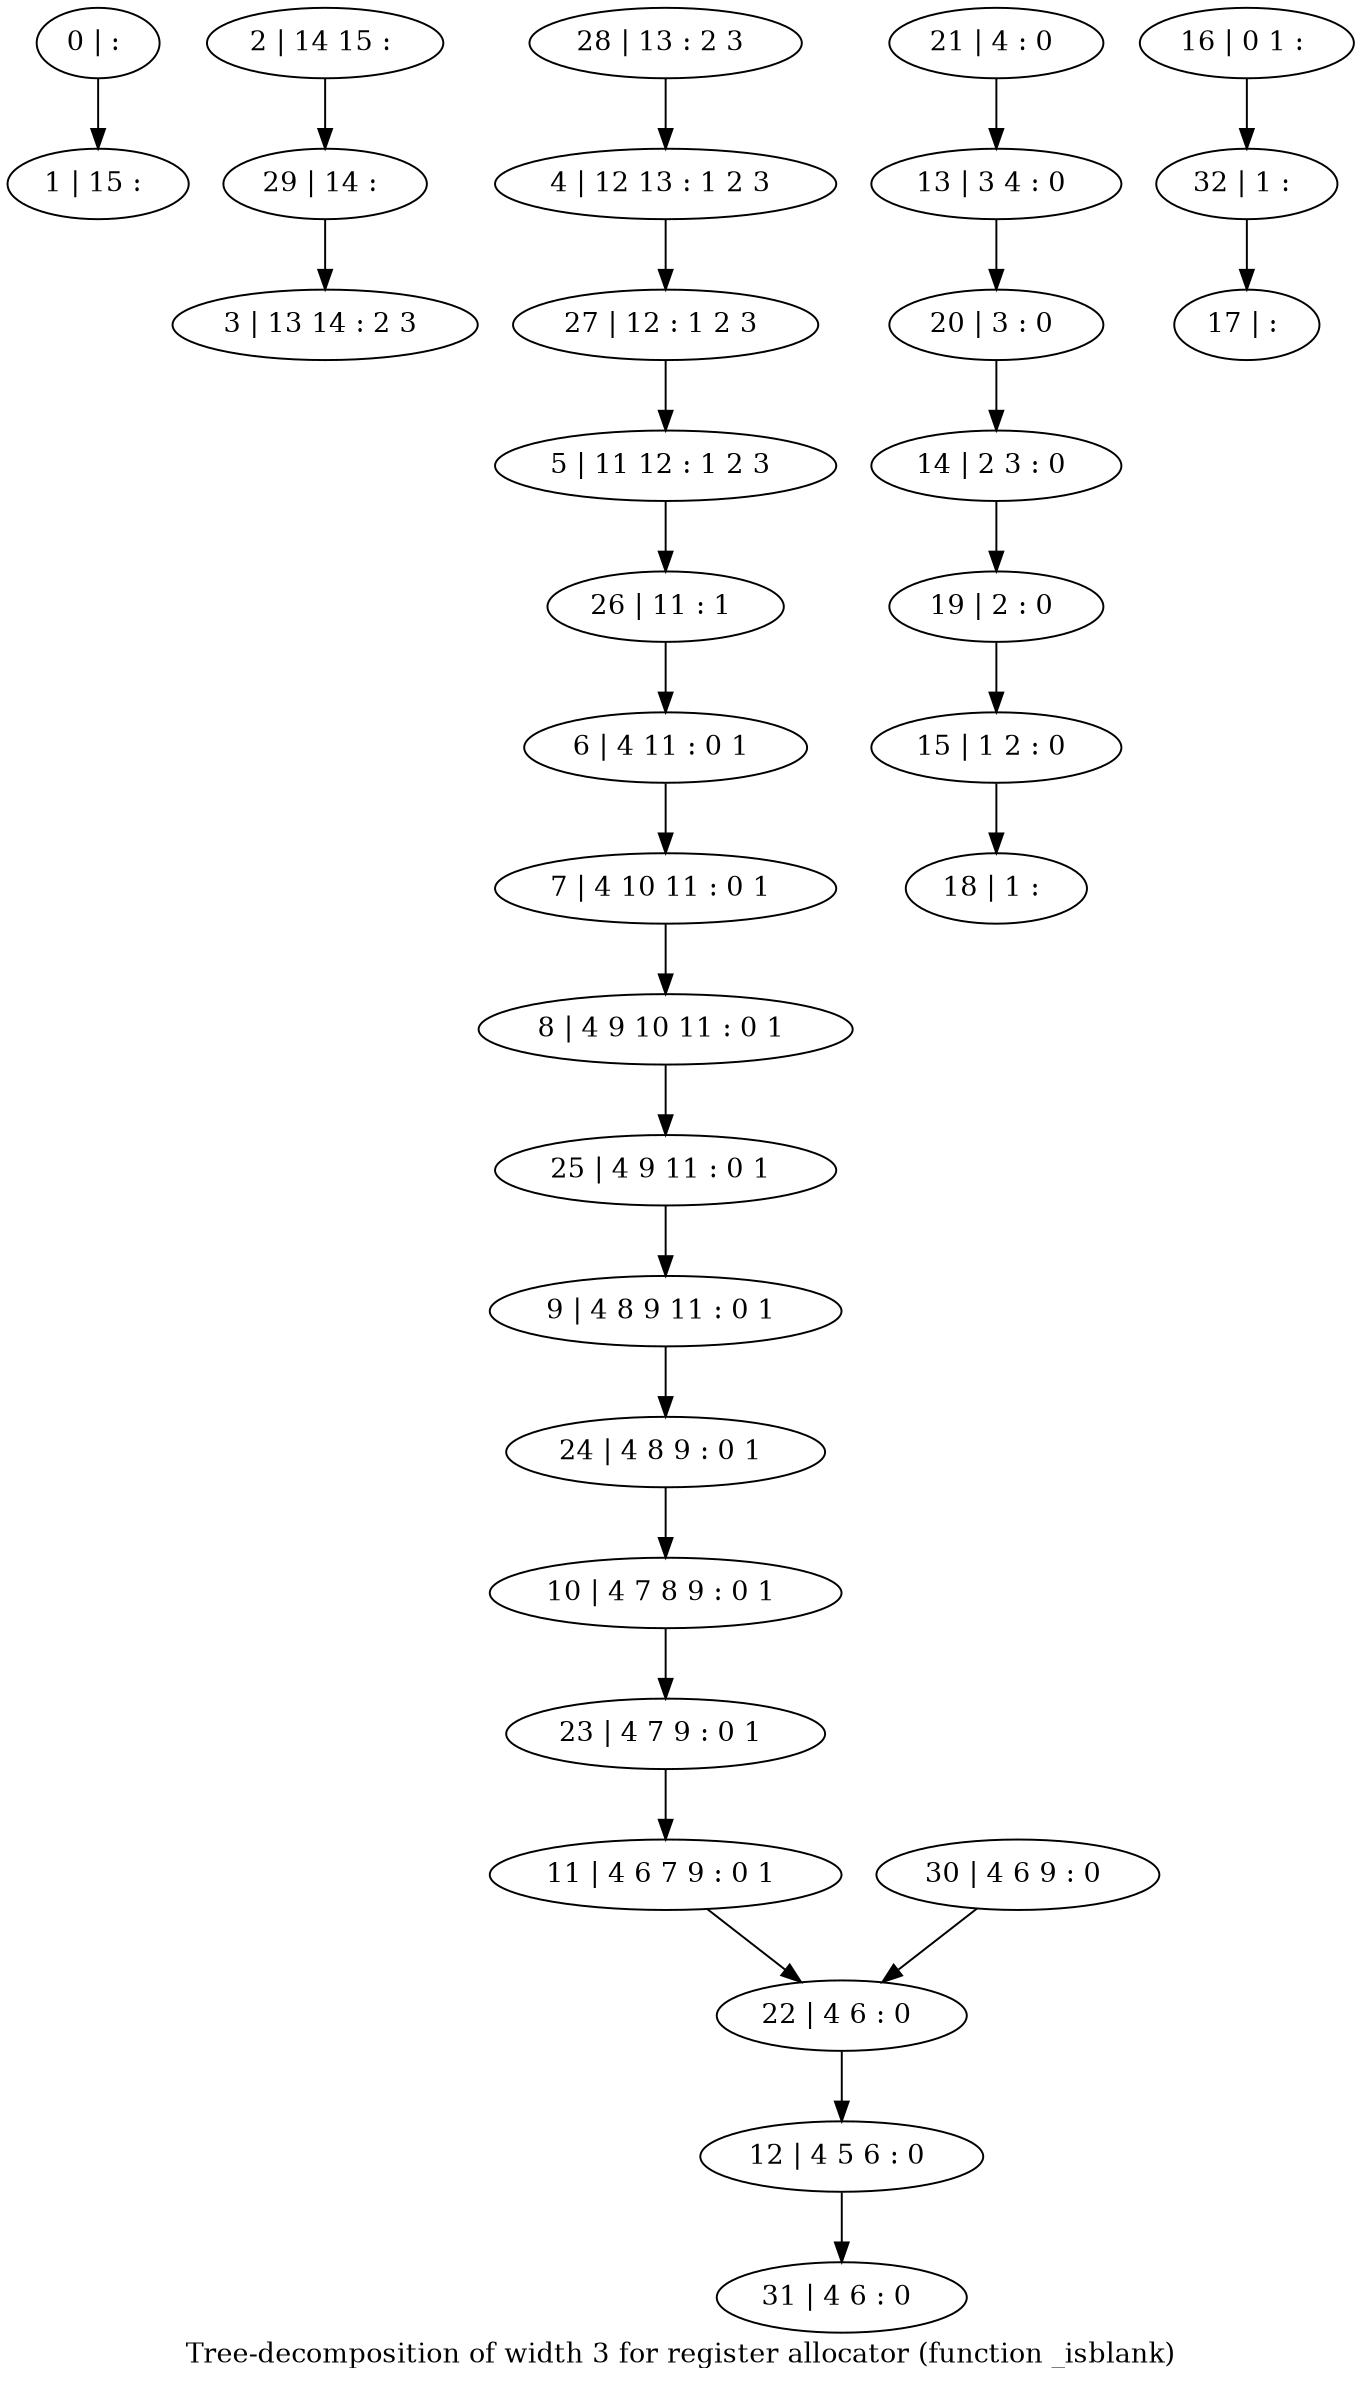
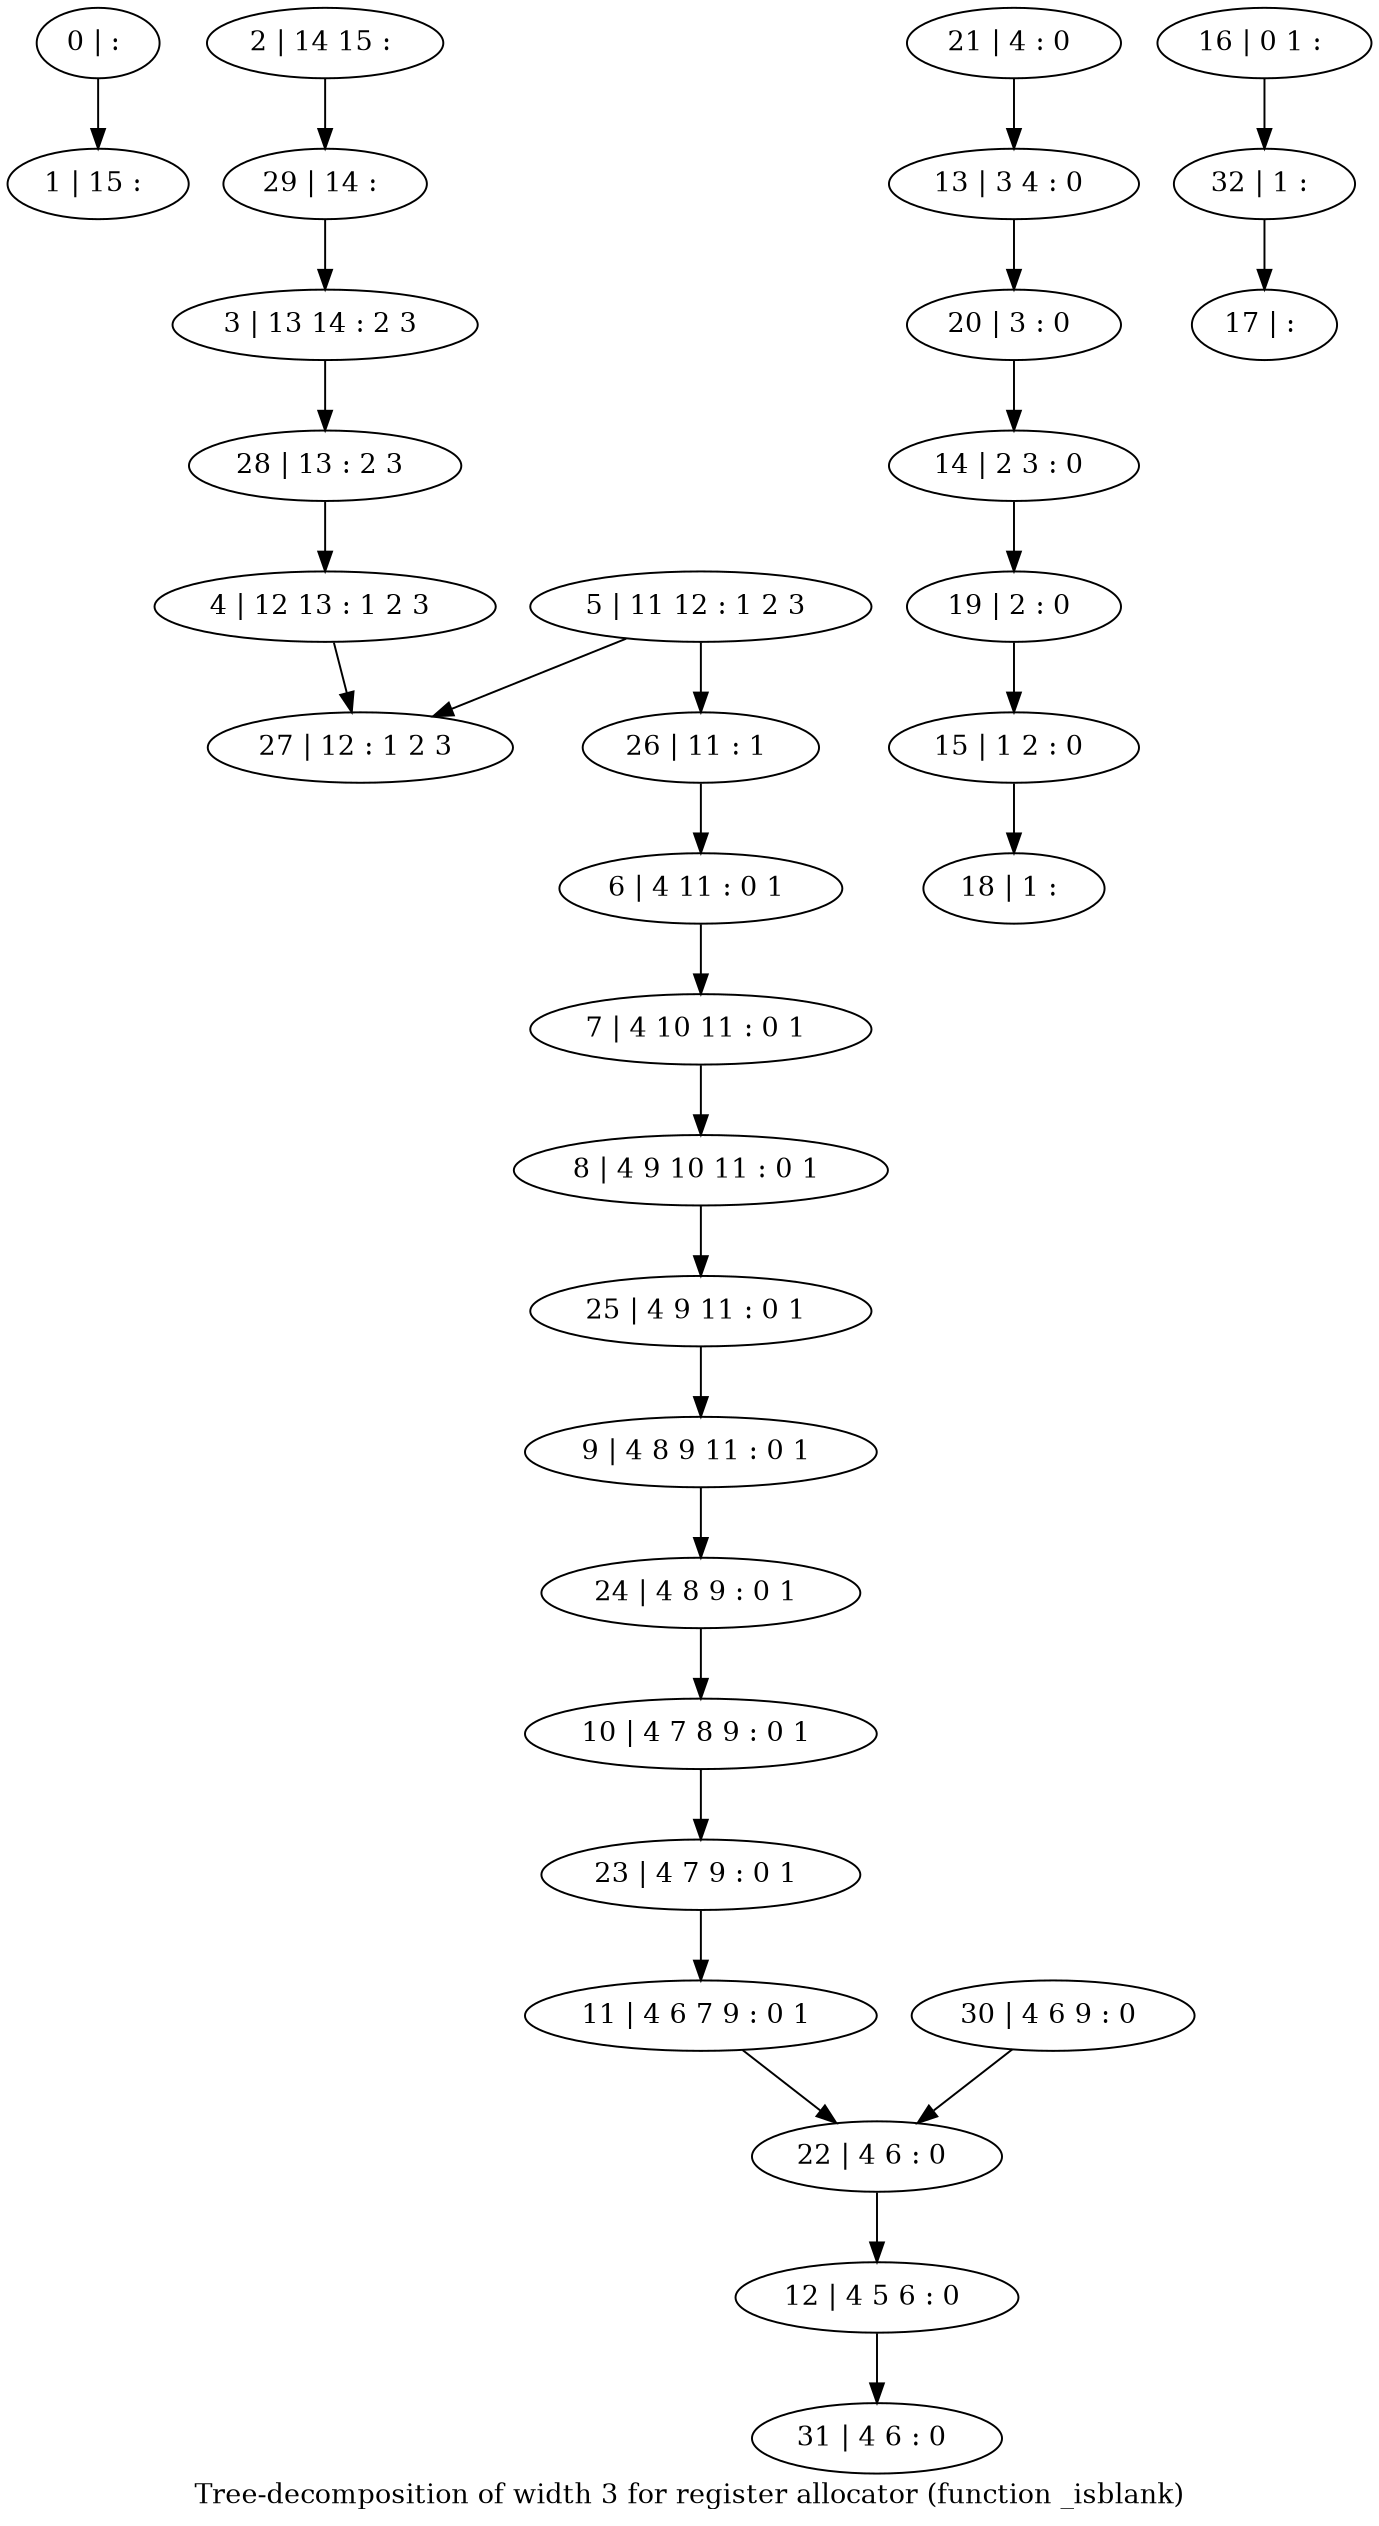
none -> (325, 386)
(666, 386) -> (539, 674)
